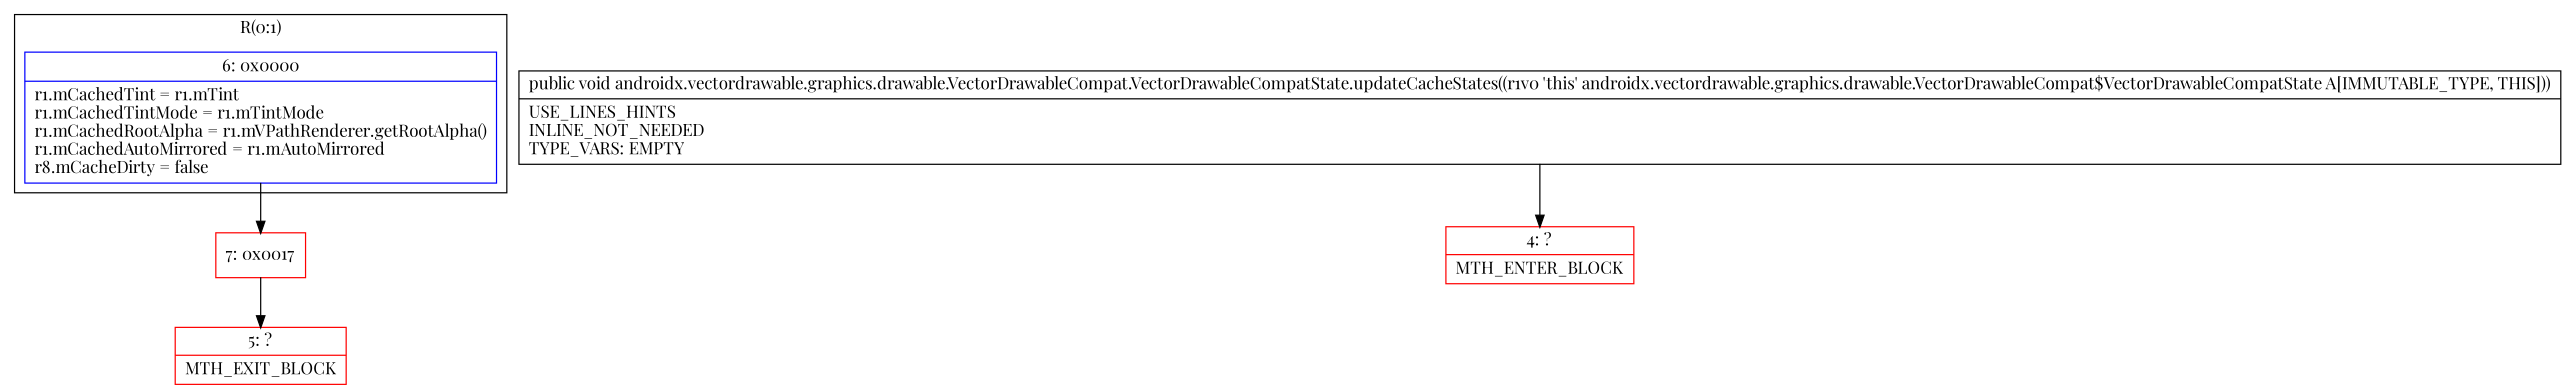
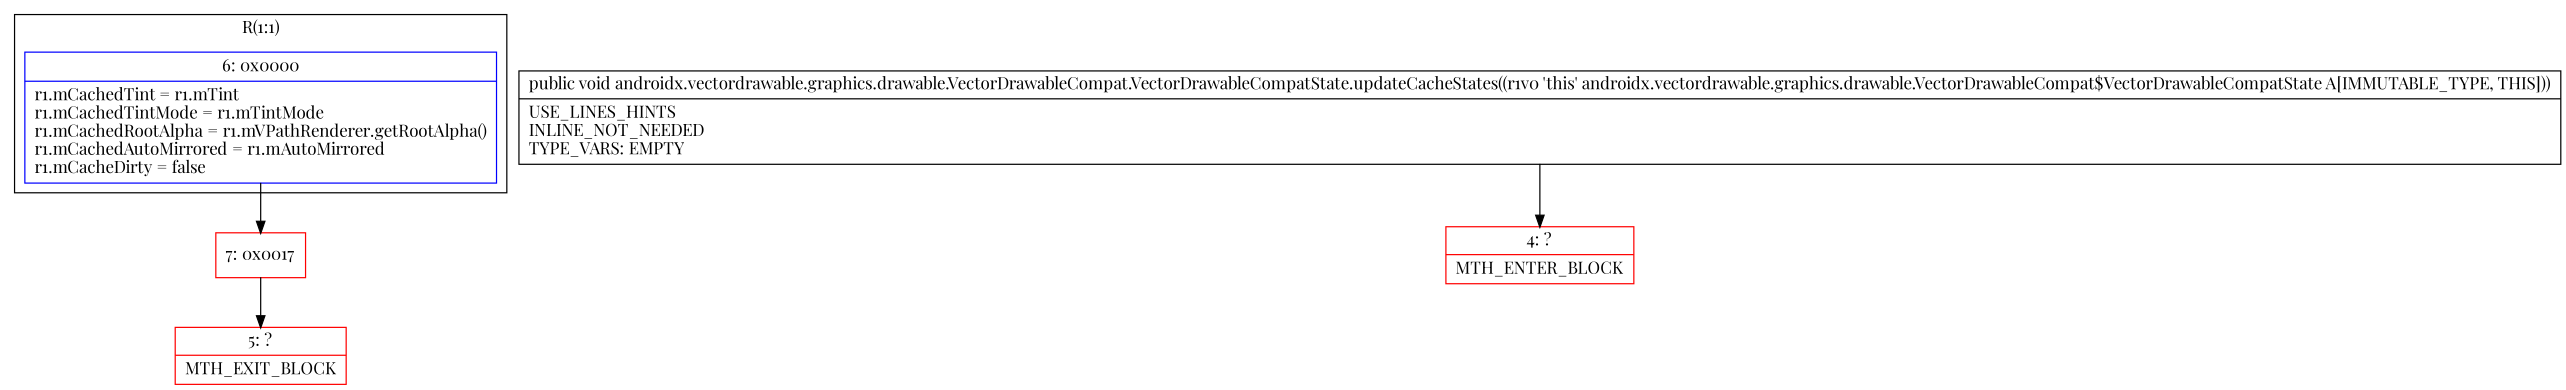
(261, 28) -> (261, 28)
(122, 168) -> (121, 168)
